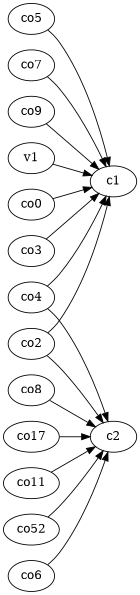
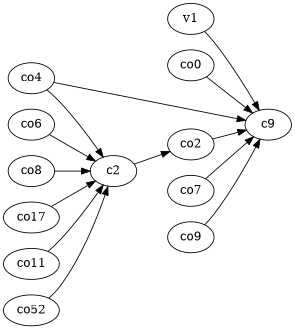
(31, 19) -> none
(113, 181) -> (268, 125)
(31, 251) -> none
(74, 384) -> (148, 159)
